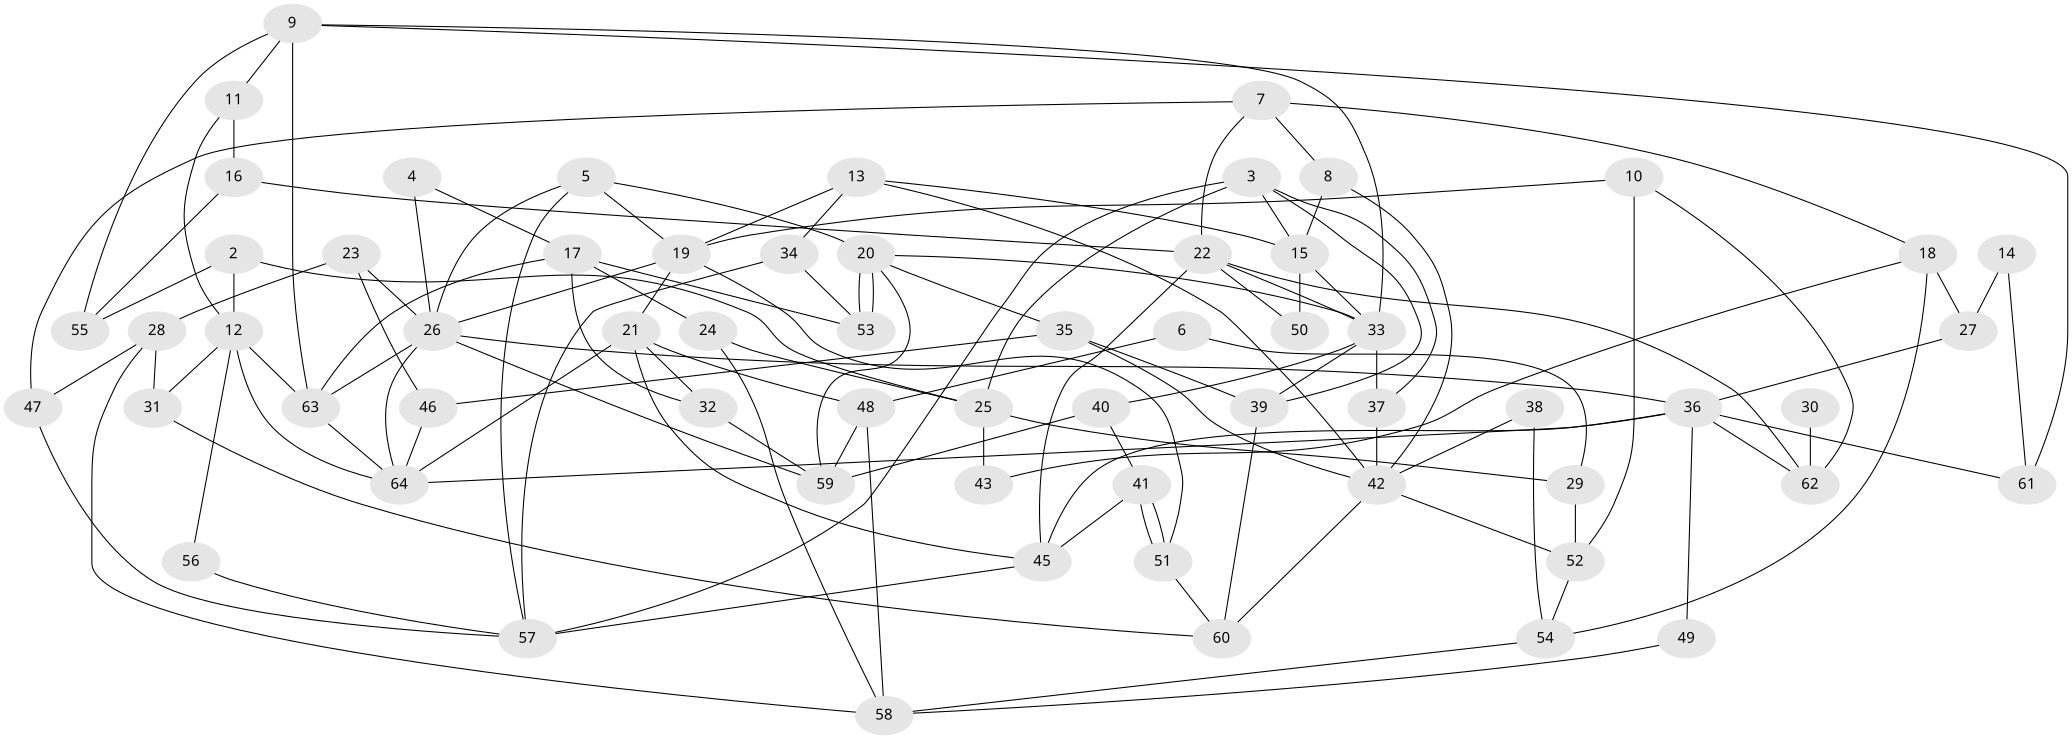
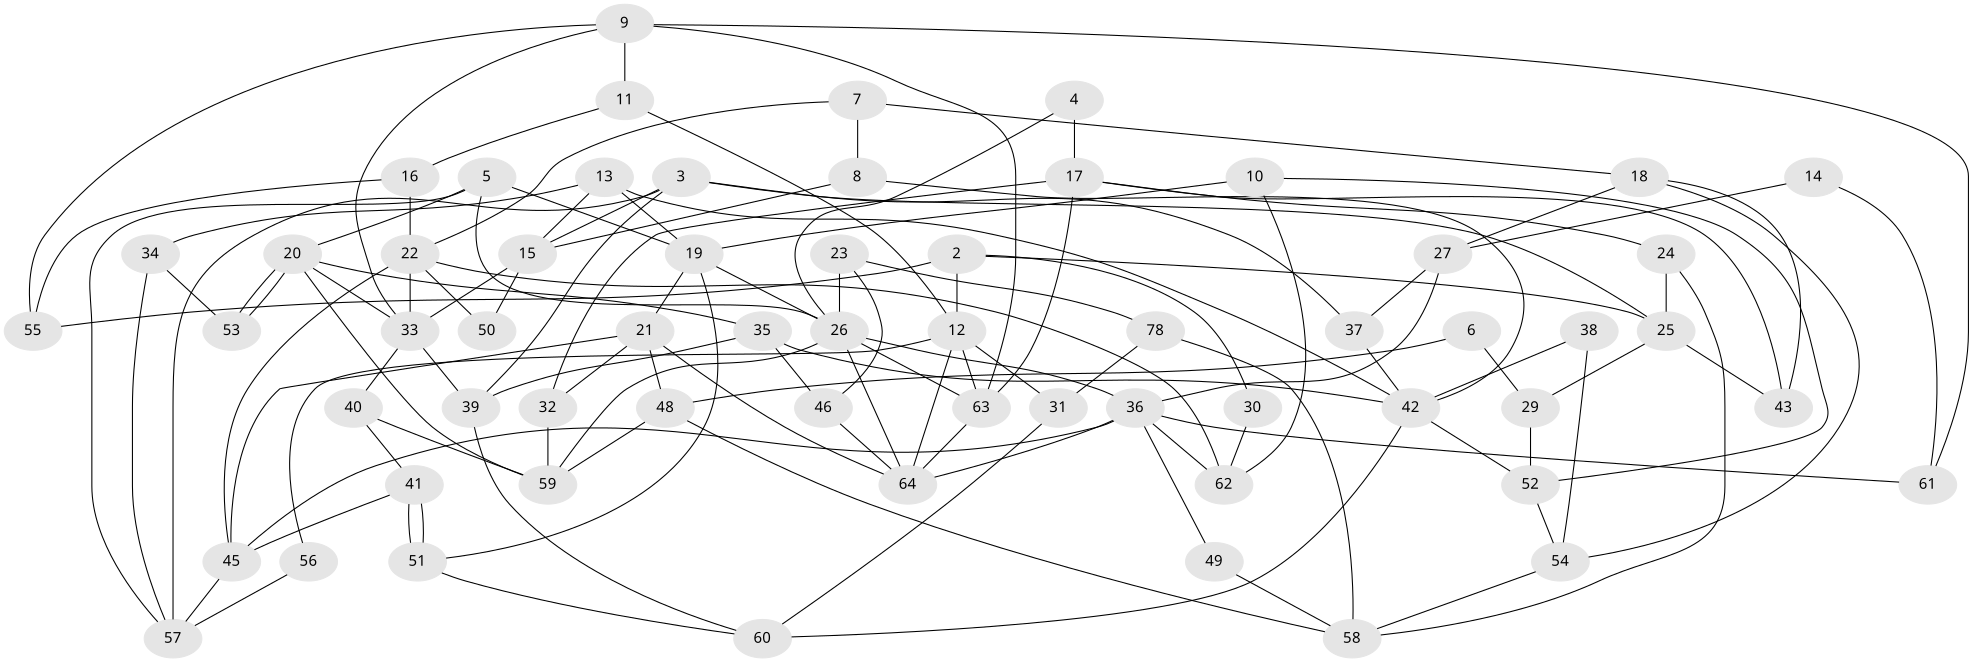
none -> (1132, 281)
(719, 293) -> (1494, 197)
(157, 331) -> (1156, 331)
(1377, 367) -> (1398, 293)
(33, 408) -> none
